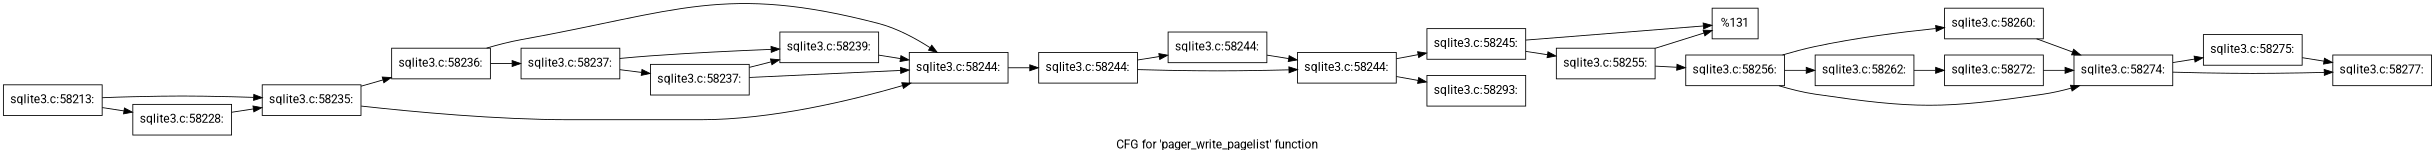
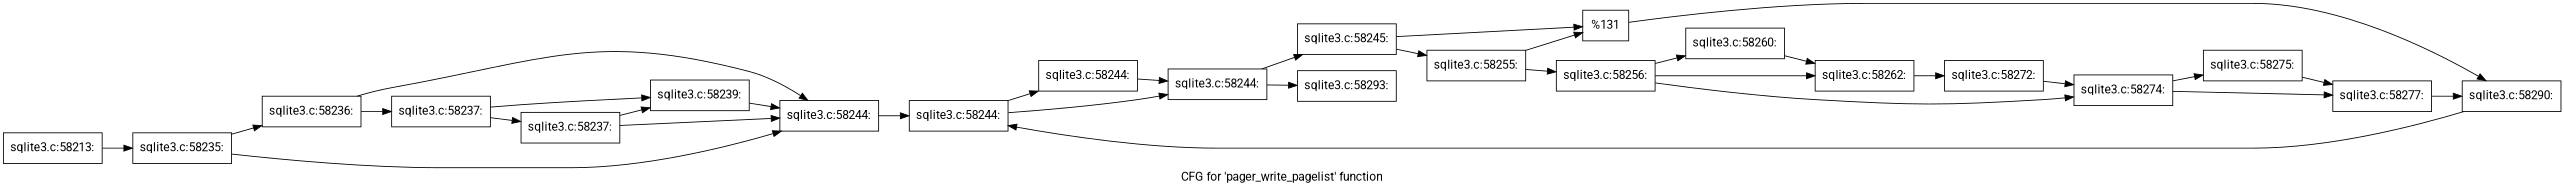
(2055, 45) -> (1795, 58)
none -> (2512, 96)
(182, 120) -> none
